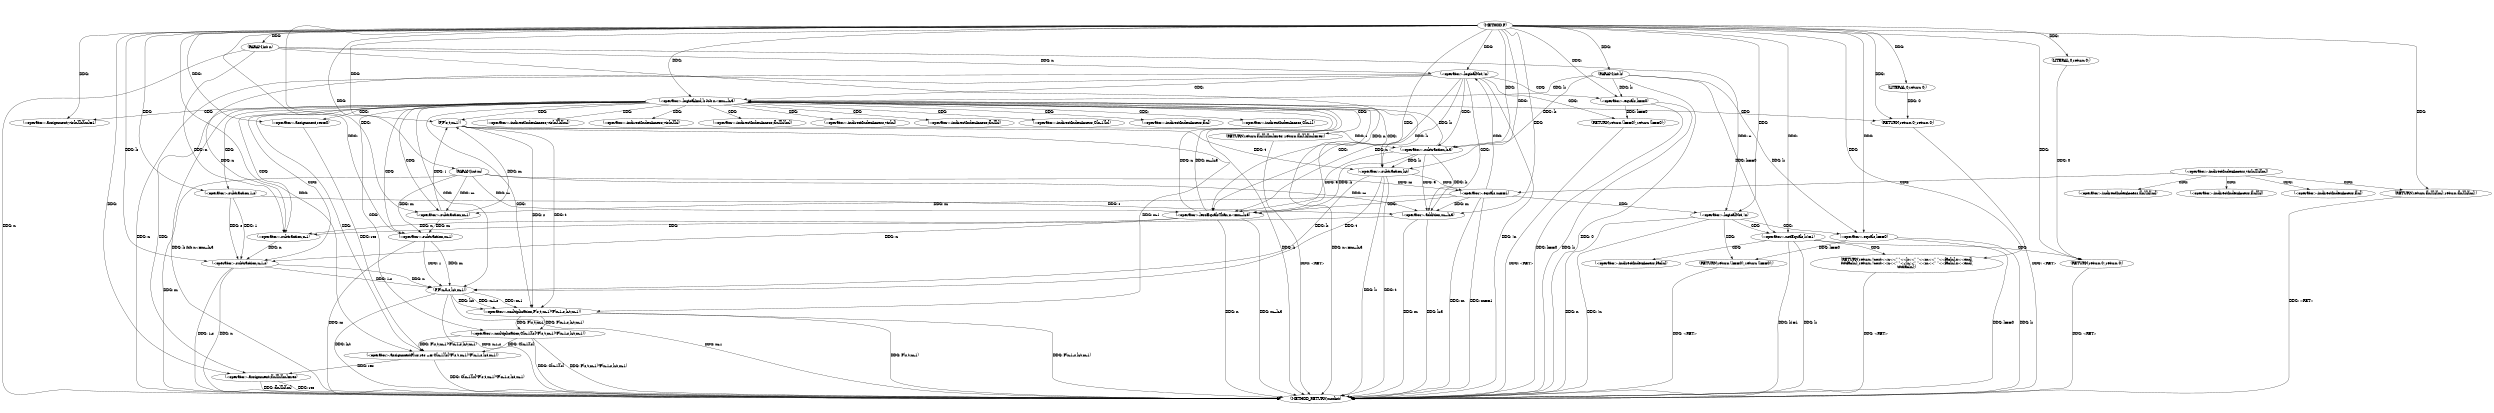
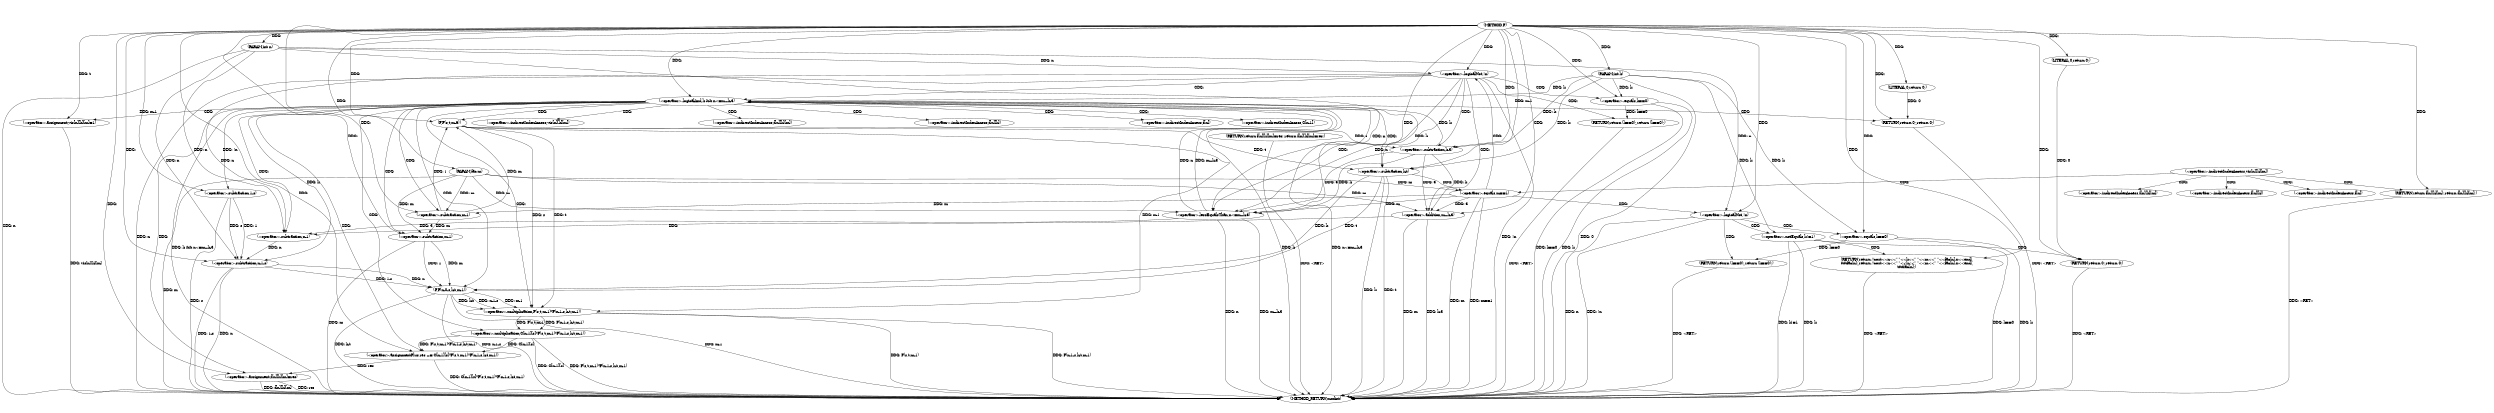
(1742, 37) -> none
(85, 74) -> (85, 74)
(1559, 88) -> (1559, 88)
(1523, 101) -> (1523, 101)
(1076, 106) -> none
(148, 112) -> (148, 112)
(300, 123) -> none
(449, 123) -> (449, 123)
(641, 123) -> none
(860, 123) -> none
(1072, 123) -> none
(1409, 123) -> (1409, 123)
(1539, 123) -> (1539, 123)
(1379, 136) -> (1379, 136)
(131, 150) -> (131, 150)
(230, 150) -> (230, 150)
(1406, 160) -> (1523, 149)
(1746, 161) -> (1746, 161)
(264, 172) -> (264, 172)
(469, 172) -> (469, 172)
(313, 183) -> (313, 183)
(825, 202) -> (632, 396)
(1393, 204) -> (1393, 204)
(1461, 204) -> (1461, 204)
(9, 226) -> (9, 226)
(426, 226) -> (426, 226)
(164, 237) -> (164, 237)
(726, 238) -> (157, 142)
(1631, 264) -> none
none -> (543, 396)
